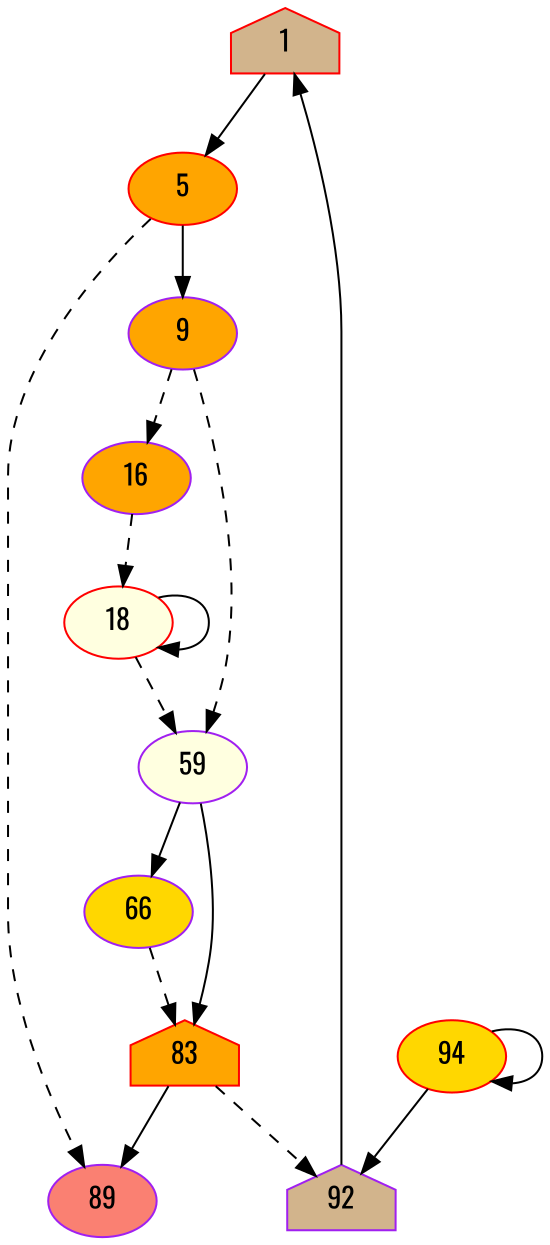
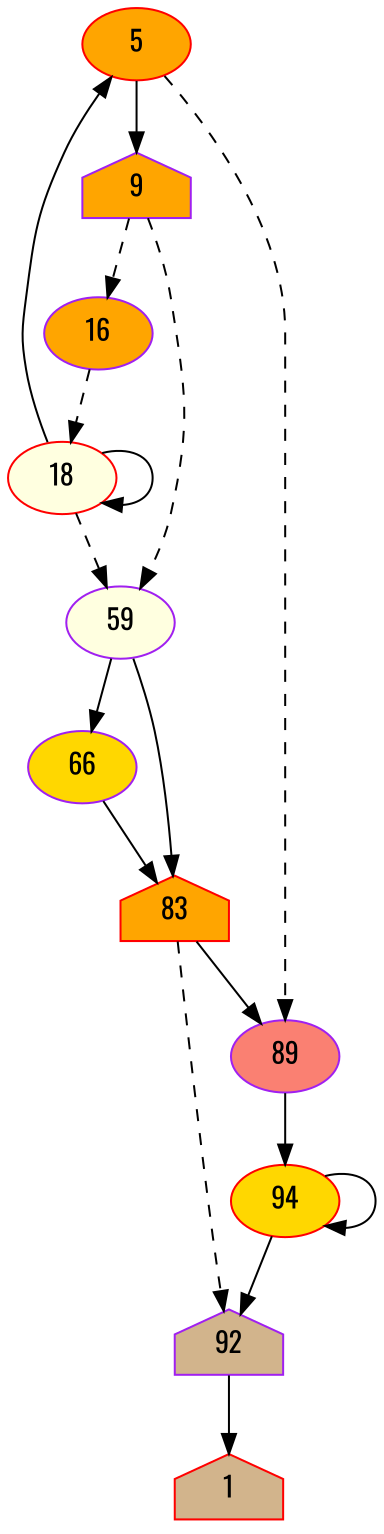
(241, 106) -> (31, 262)
(183, 333) -> (137, 189)
(159, 976) -> (124, 833)
none -> (285, 1119)
